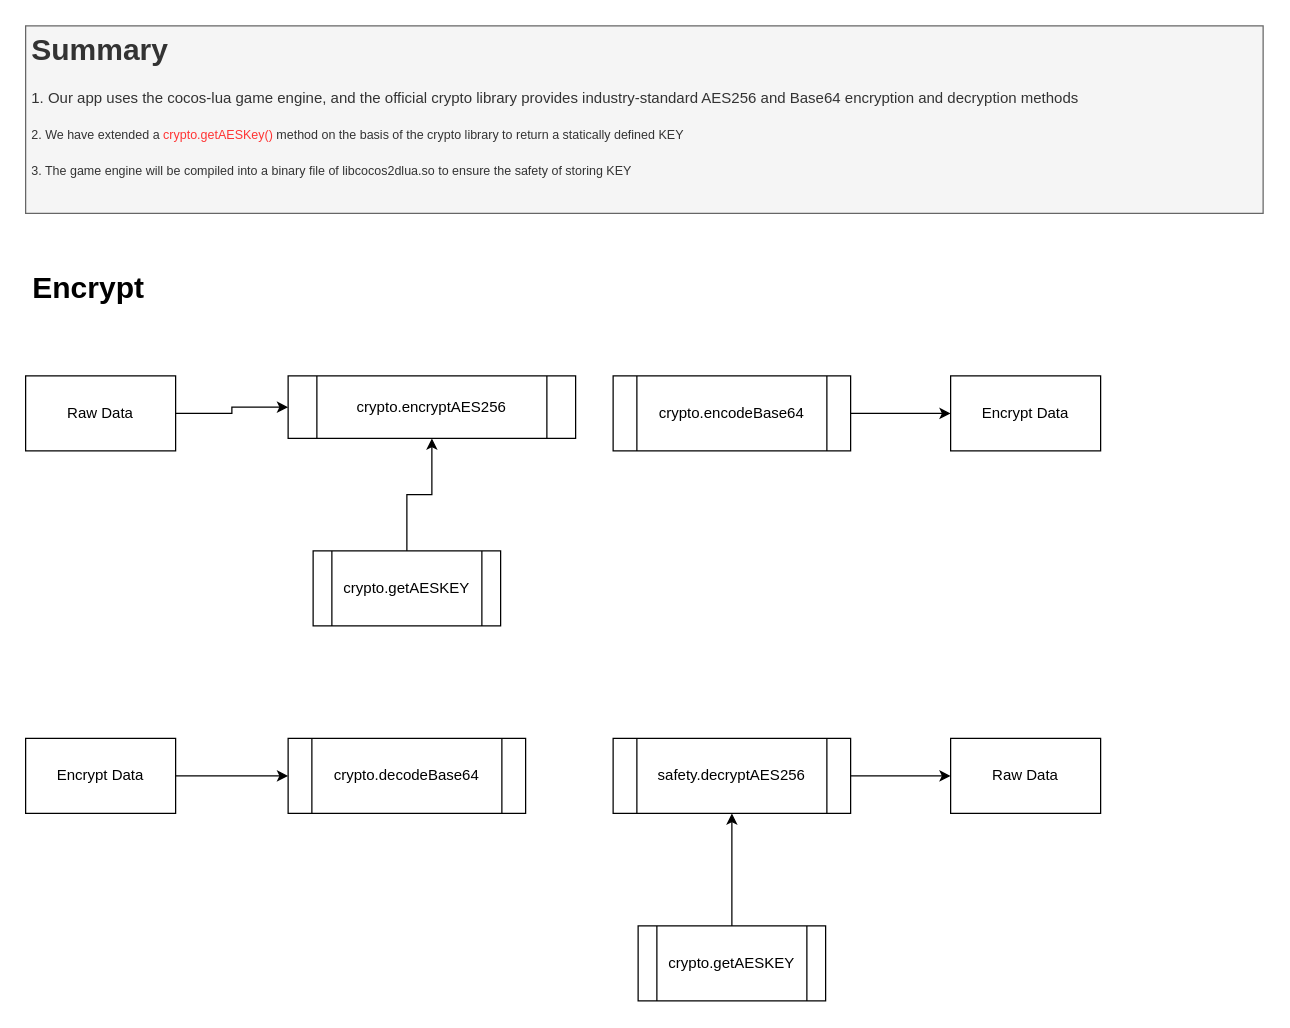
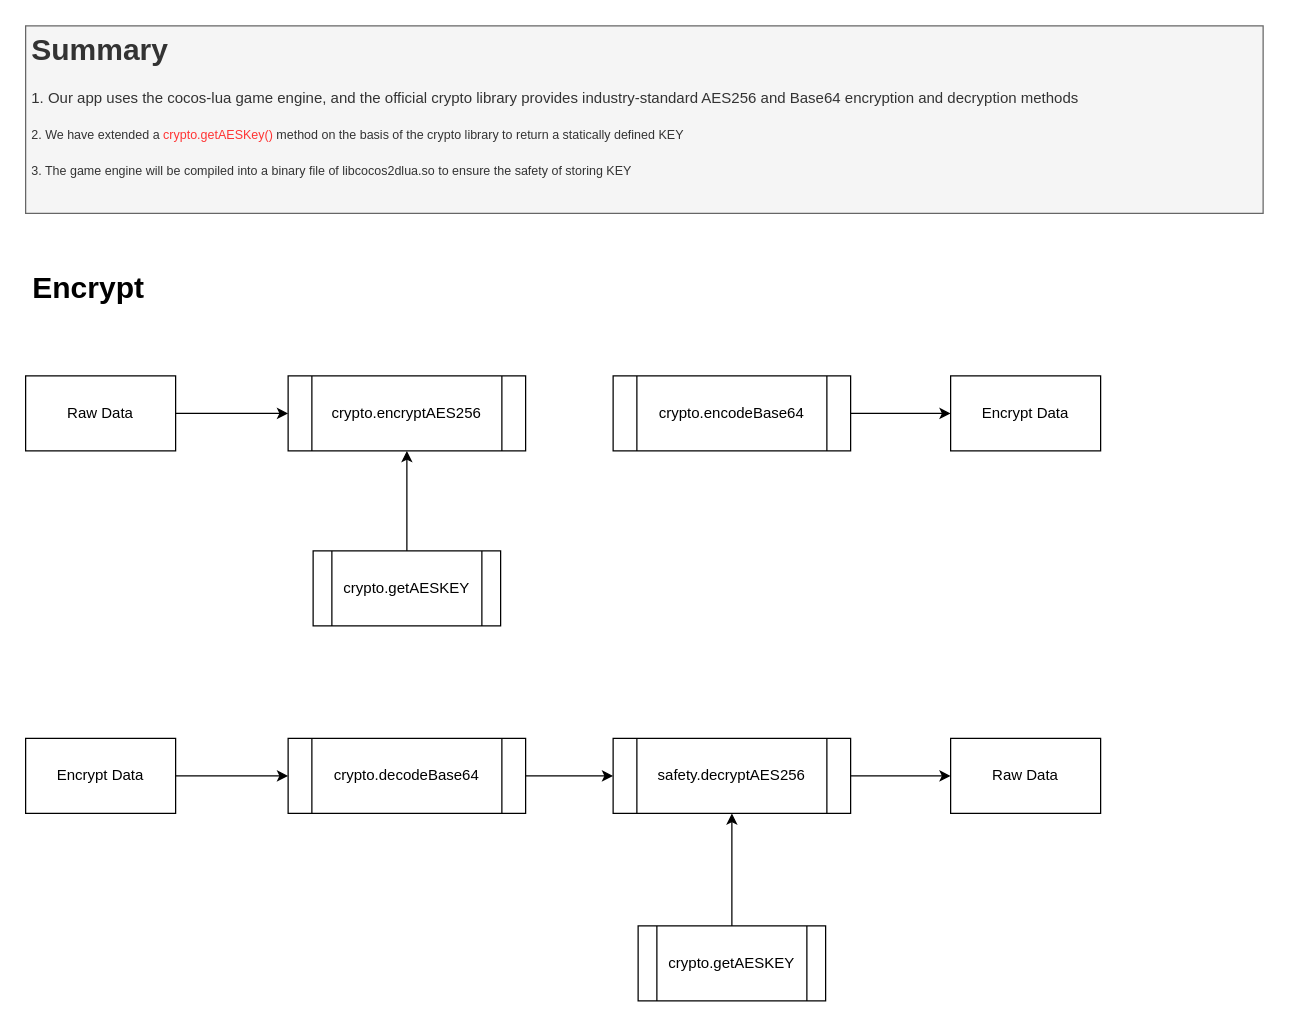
(432, 407) -> (407, 413)
none -> (565, 776)
